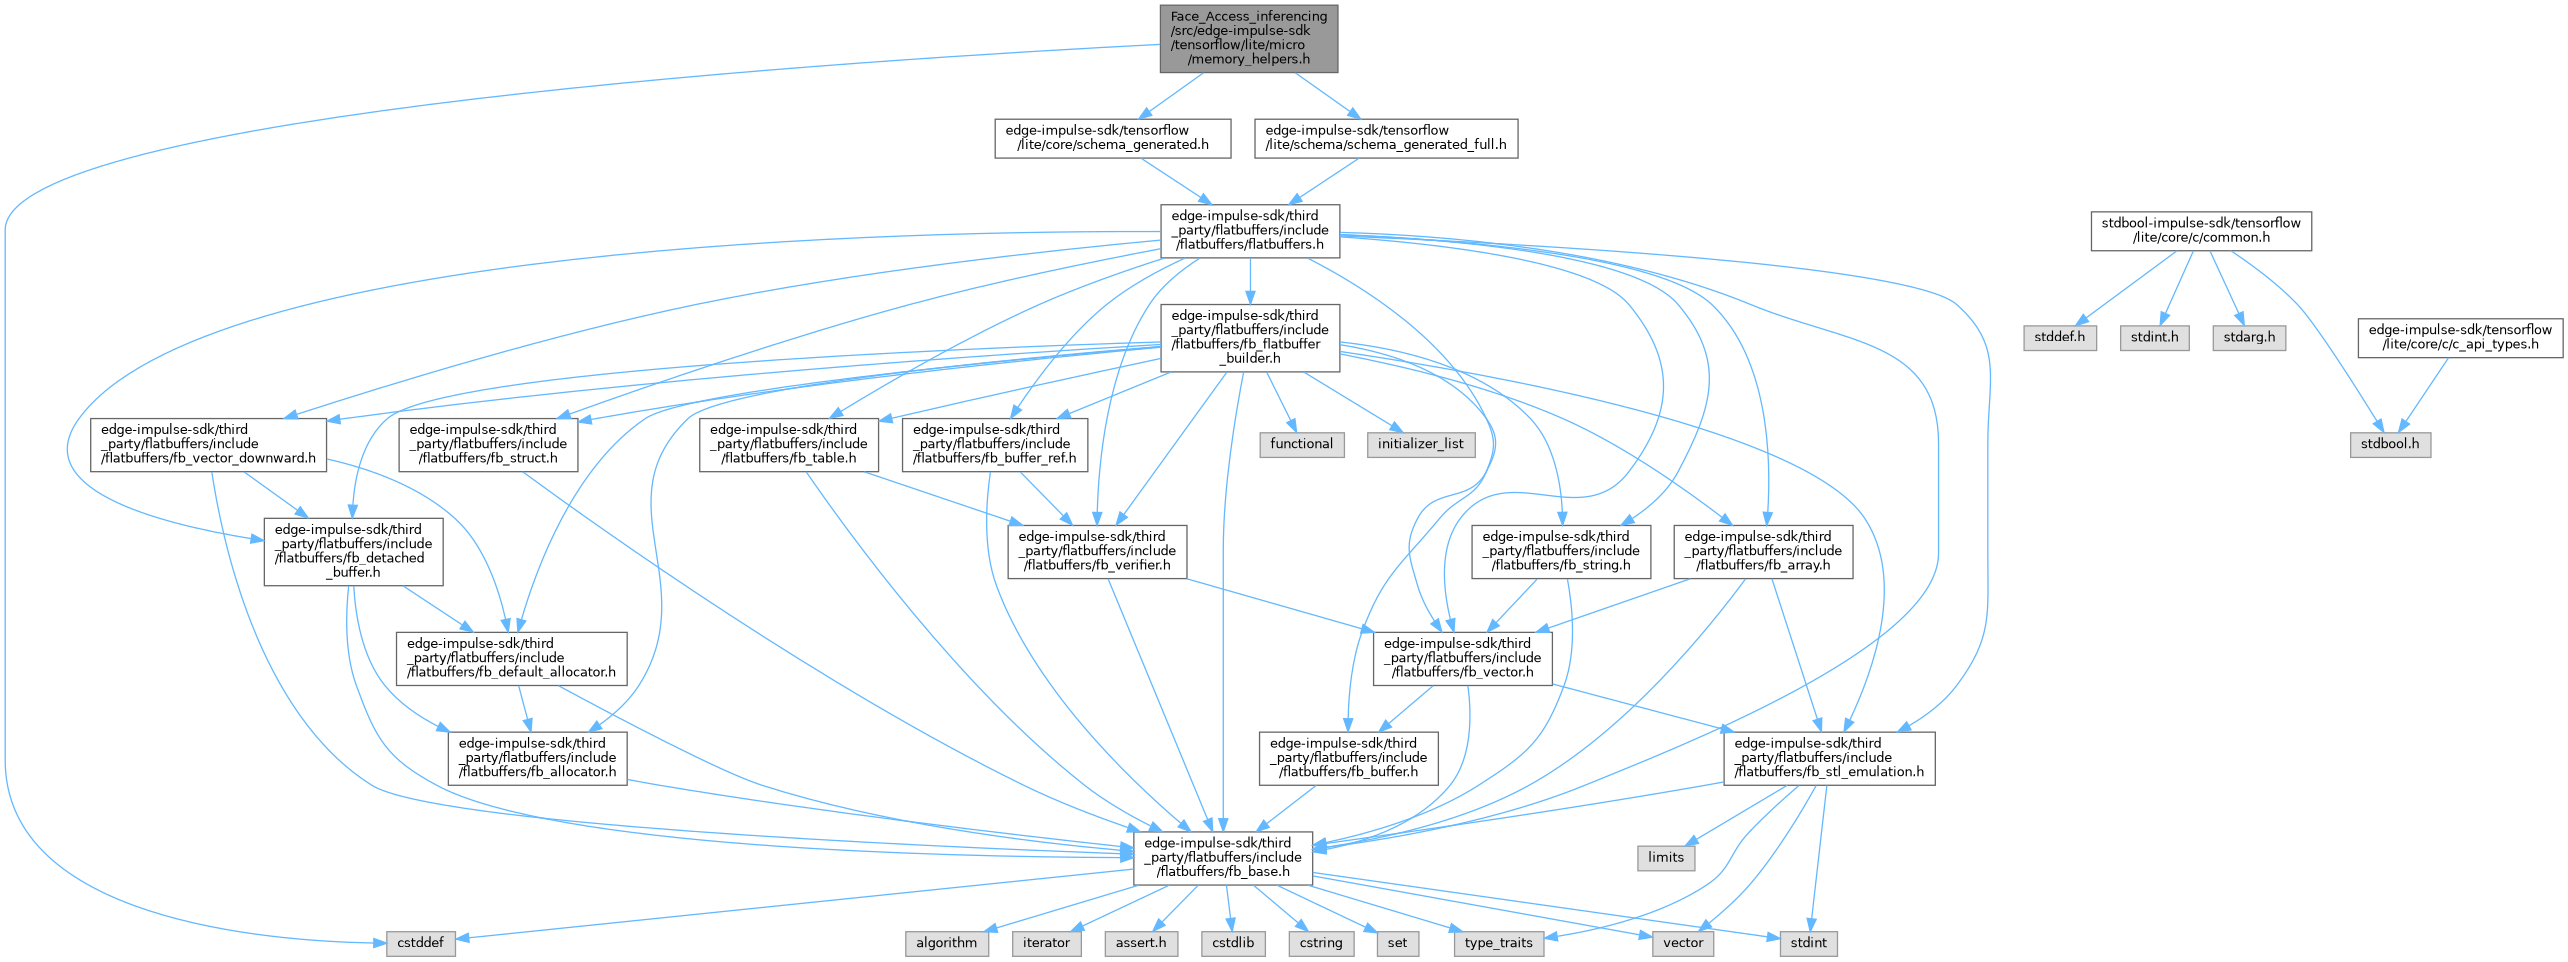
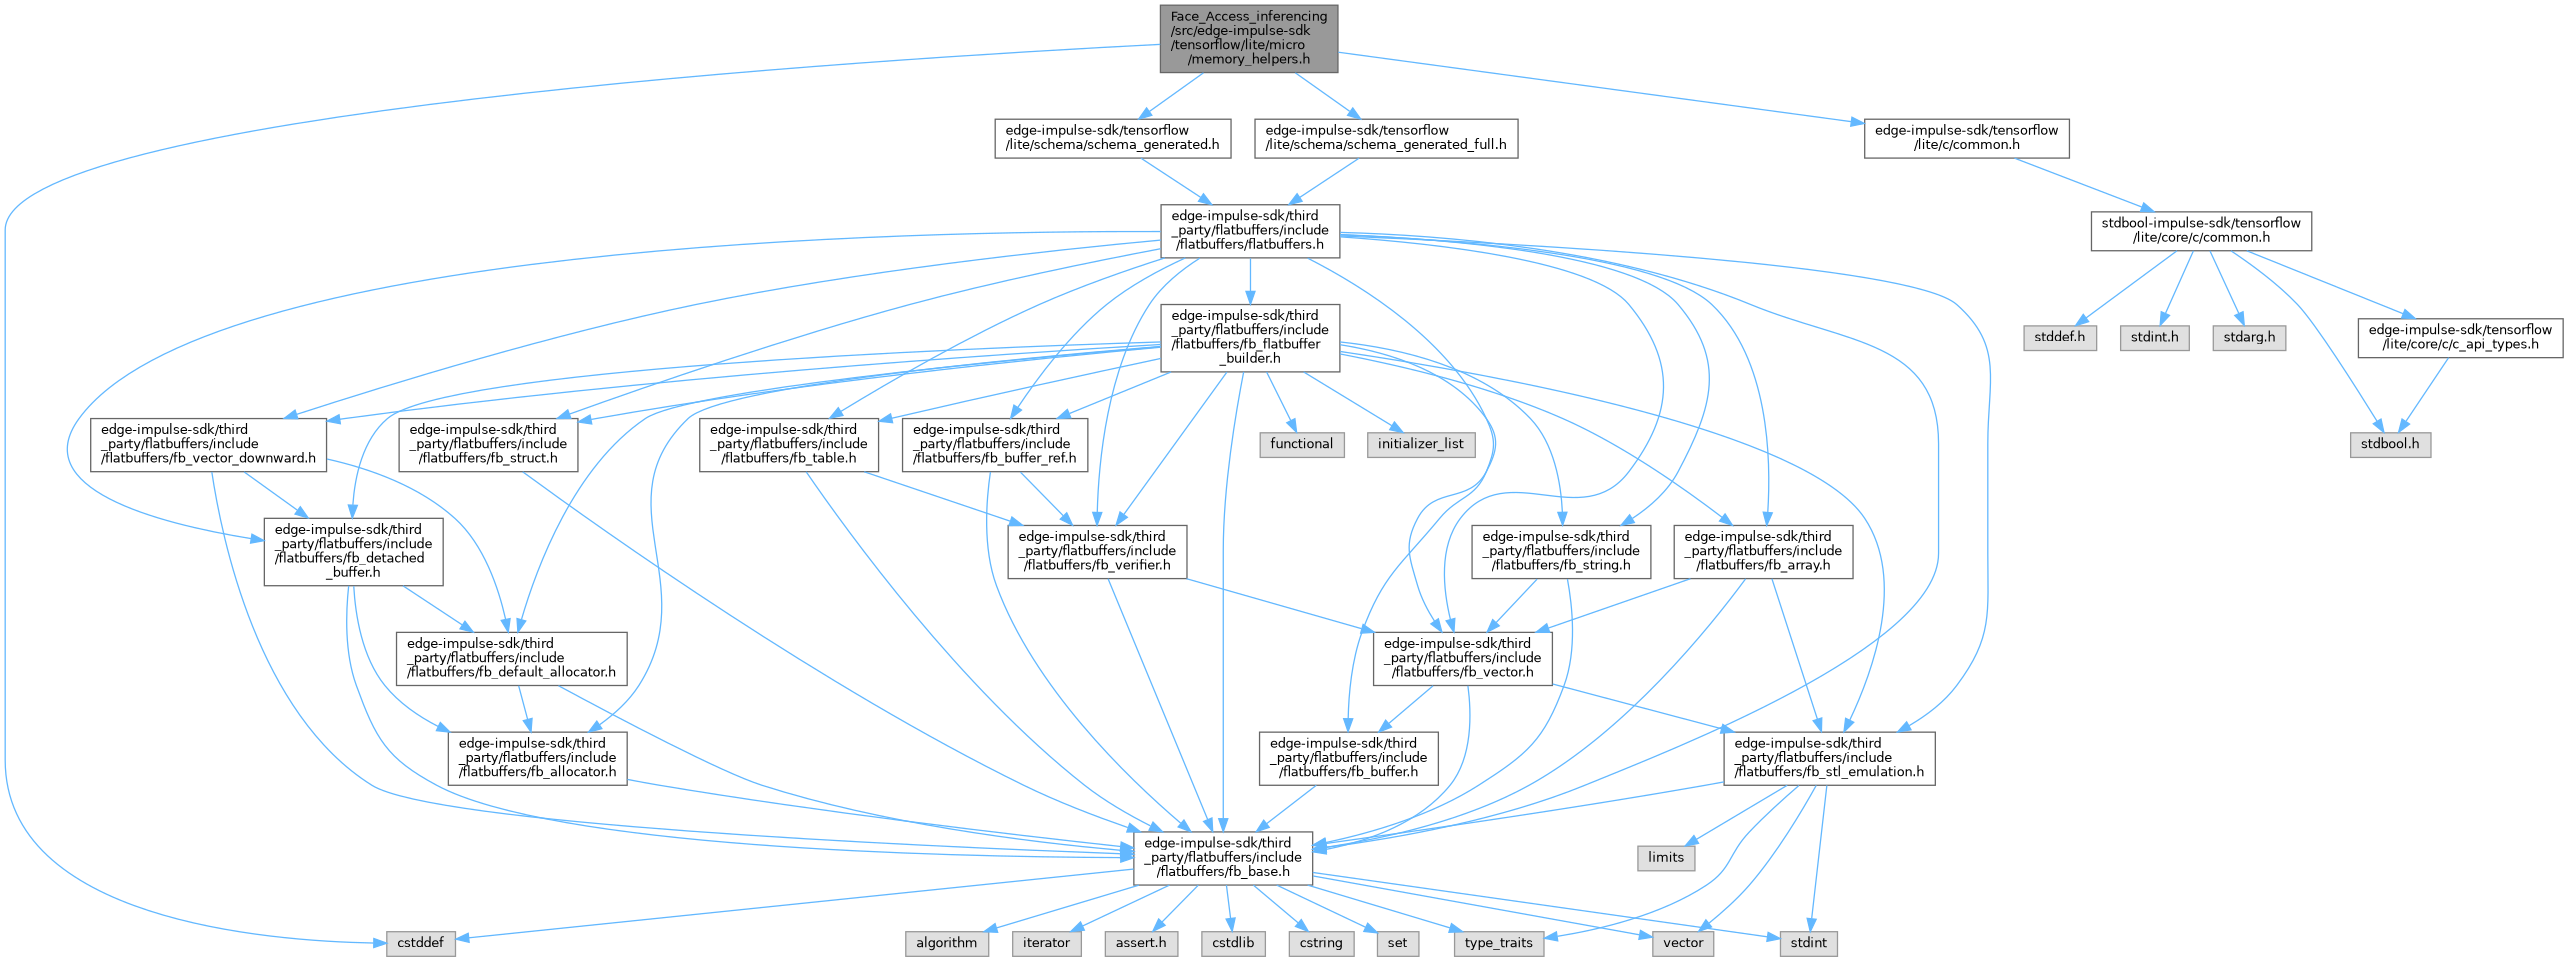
(1113, 139) -> (1113, 139)
none -> (1967, 139)
none -> (2325, 282)
